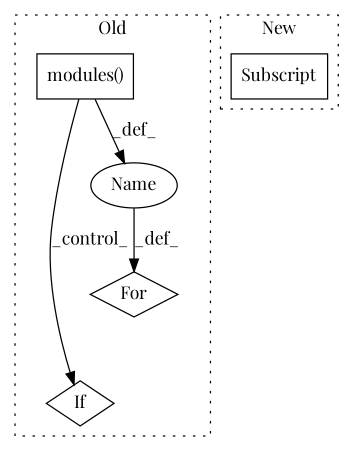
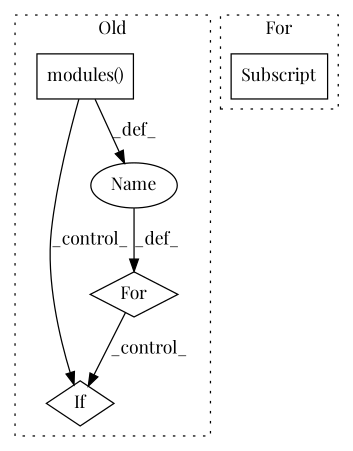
(279, 29) -> (279, 29)
none -> (110, 344)
